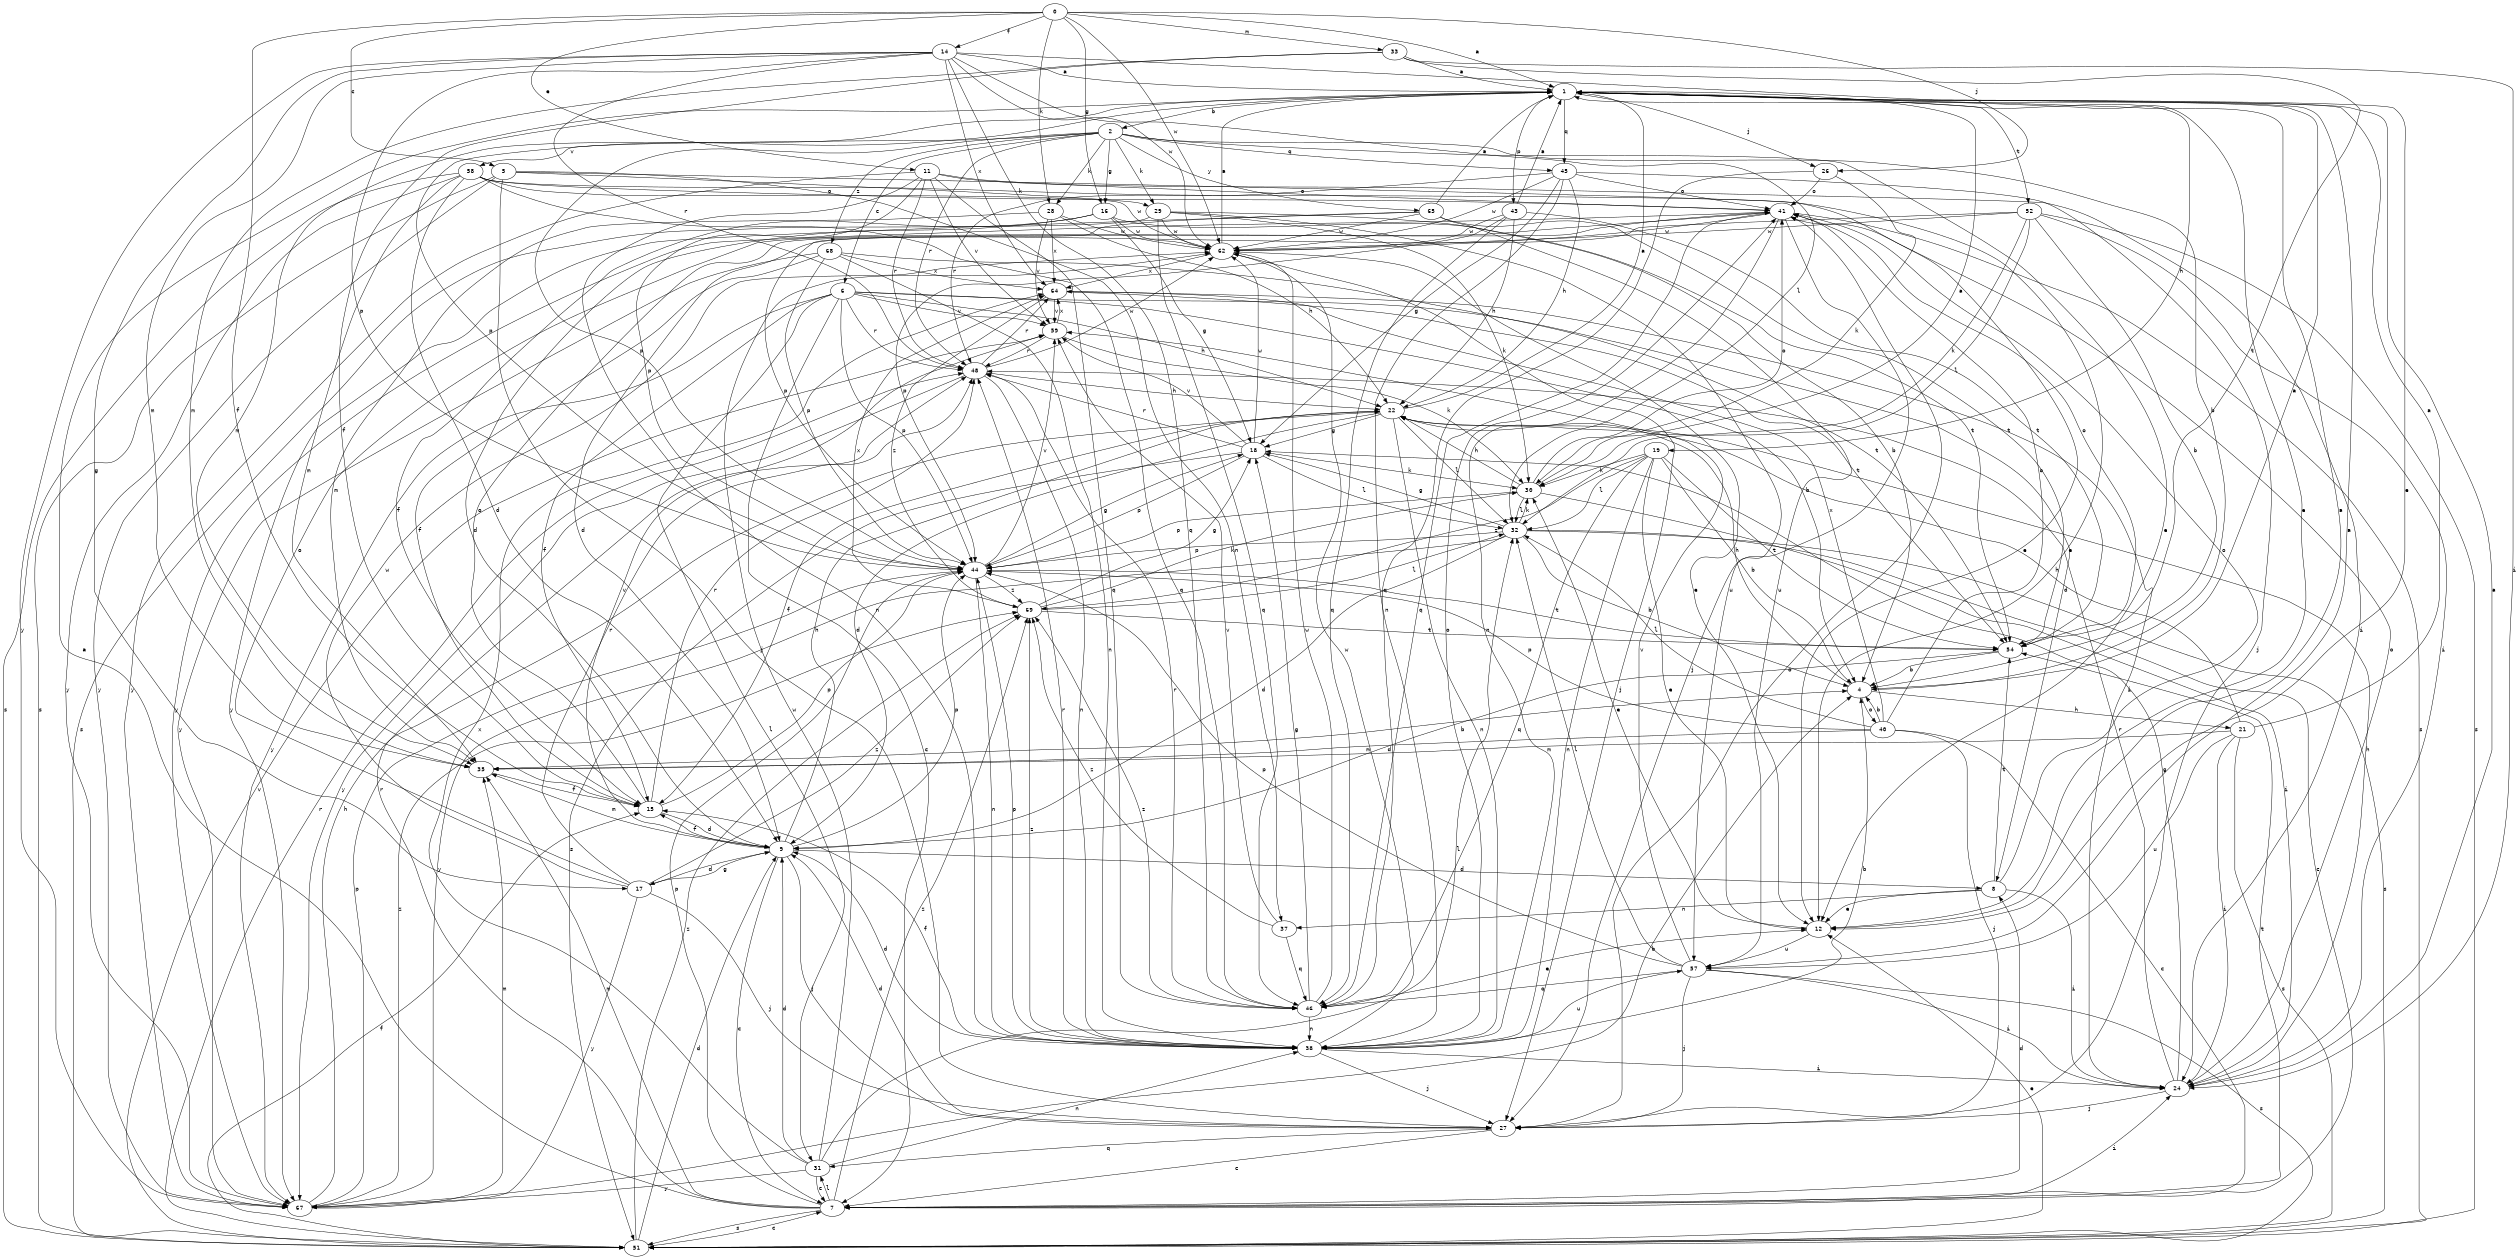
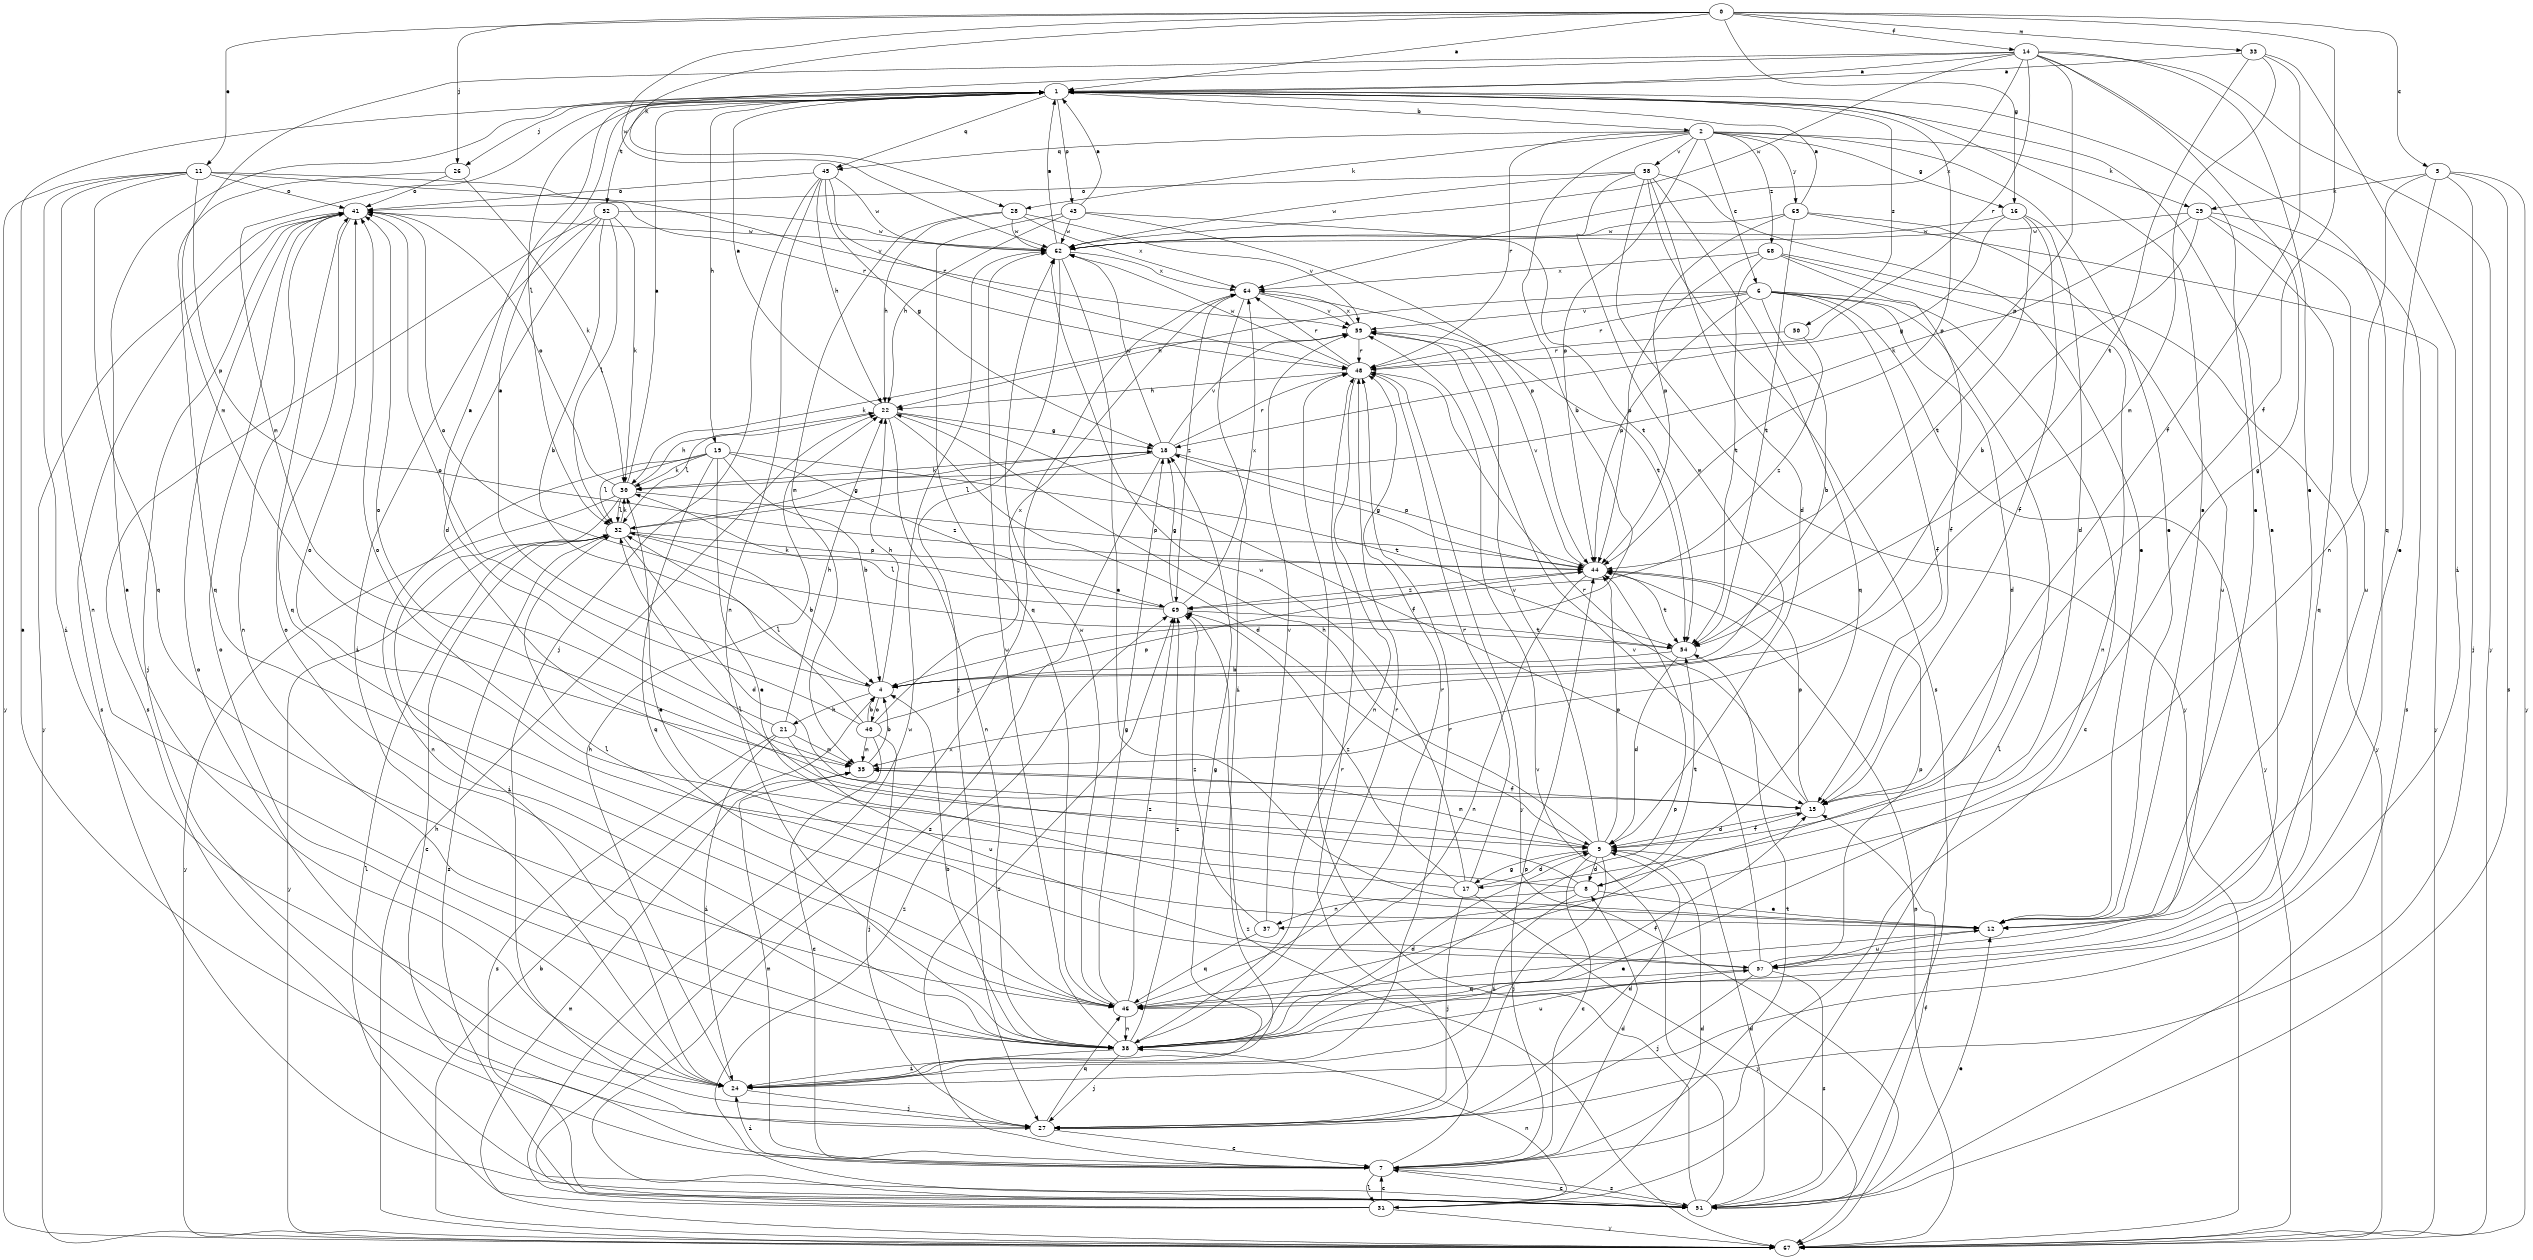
none -> (1797, 331)
none -> (1153, 822)
(1952, 1013) -> none
(1162, 1142) -> (1081, 1070)
none -> (295, 1232)
